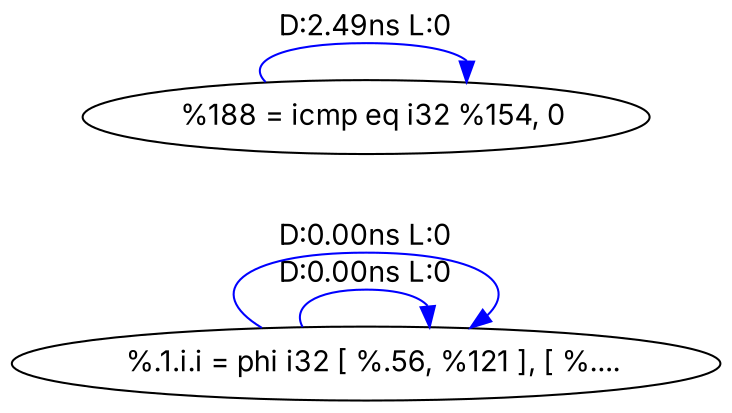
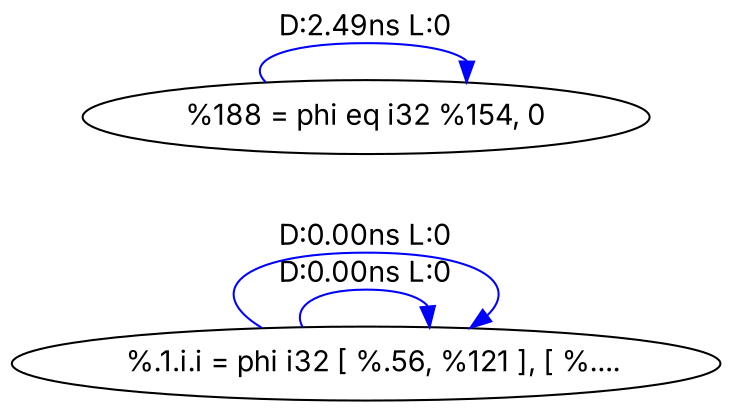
(366, 117) -> (366, 117)
